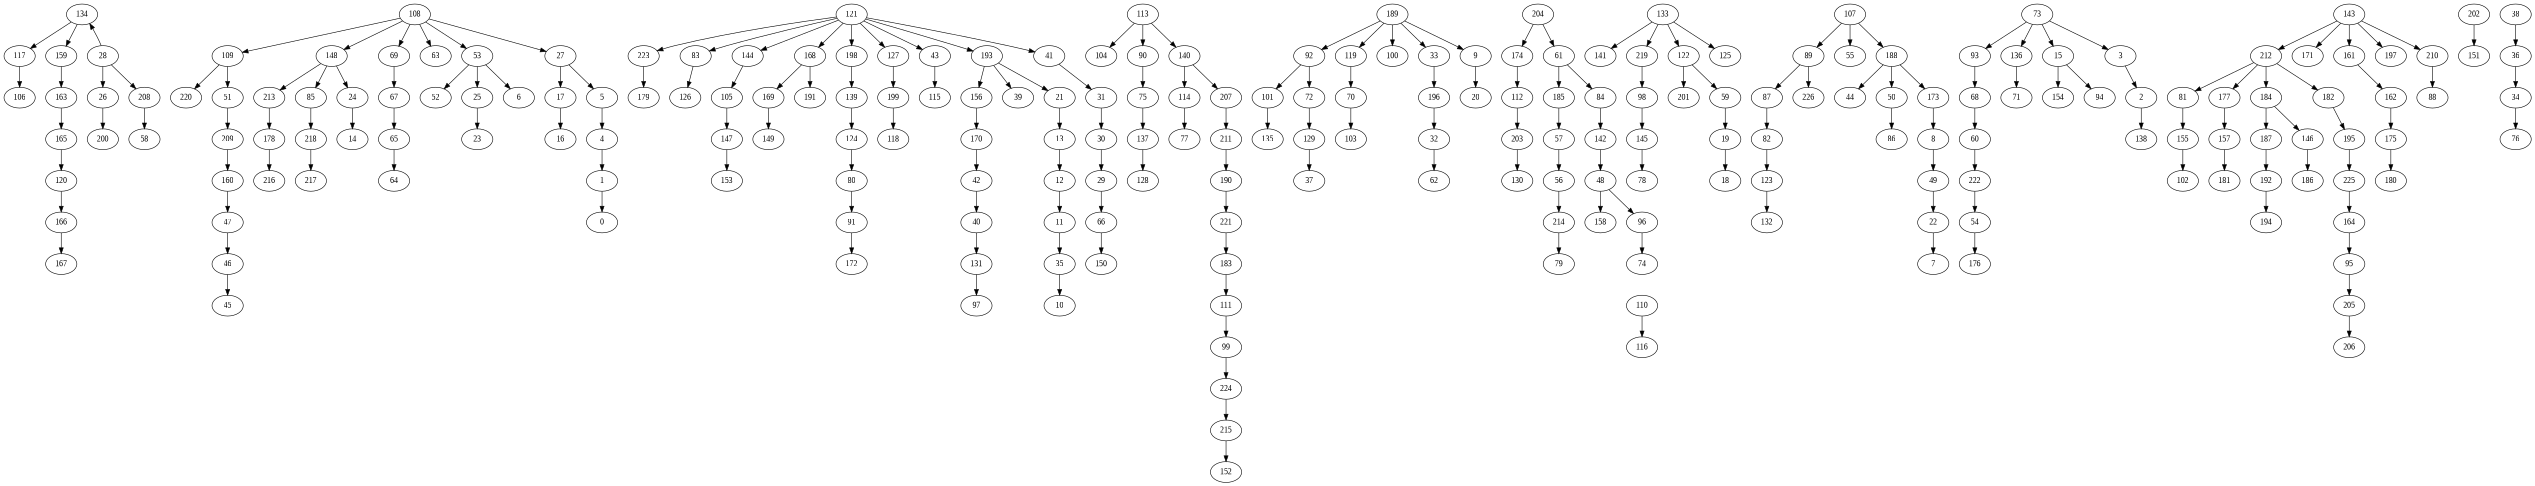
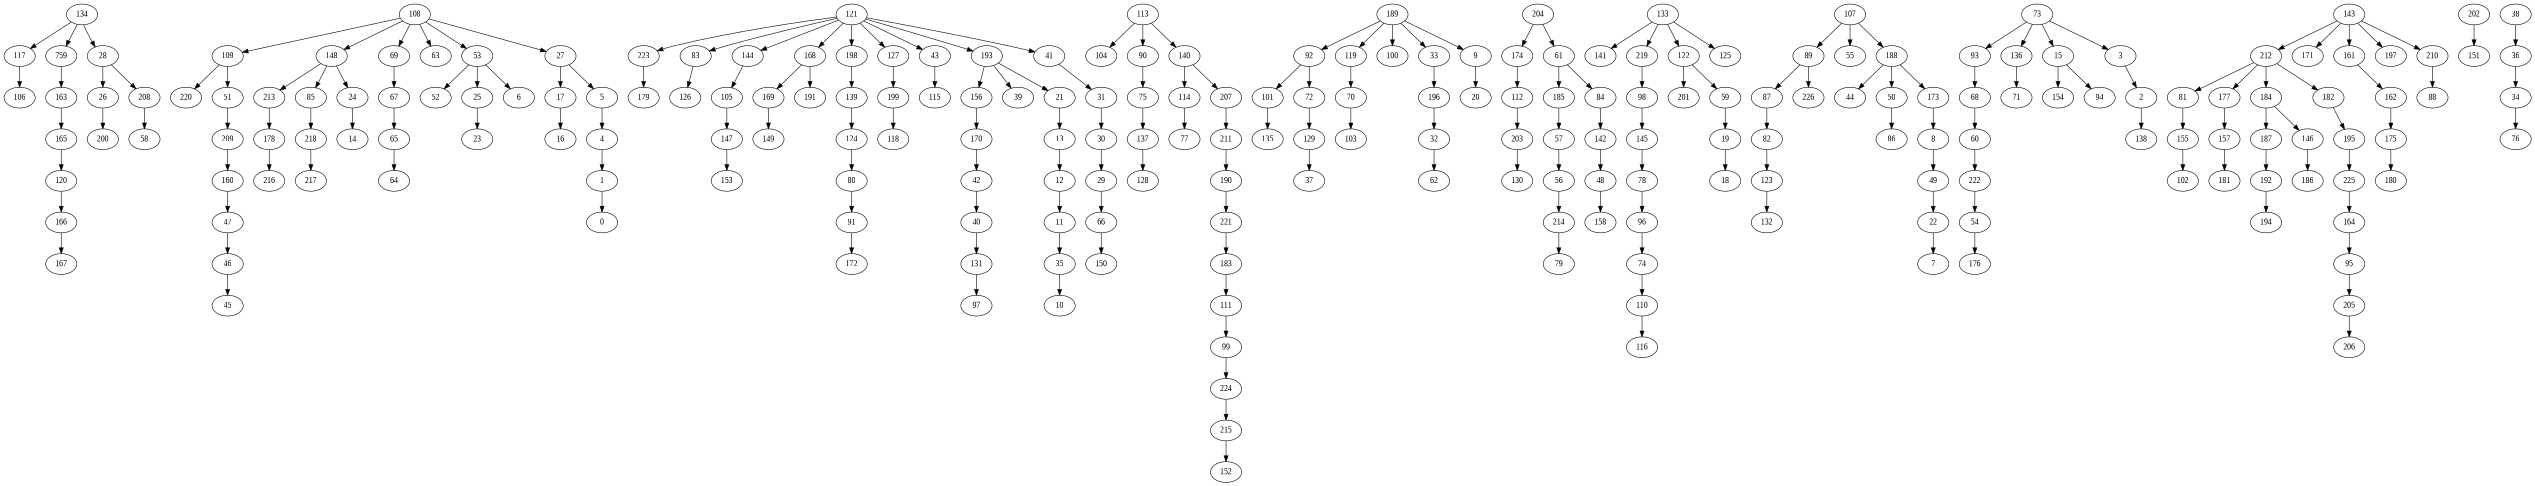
(97, 37) -> (88, 33)
(61, 56) -> (61, 56)
(1619, 200) -> (1642, 199)
none -> (1642, 282)
